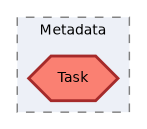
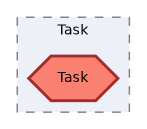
(73, 31) -> (73, 31)
